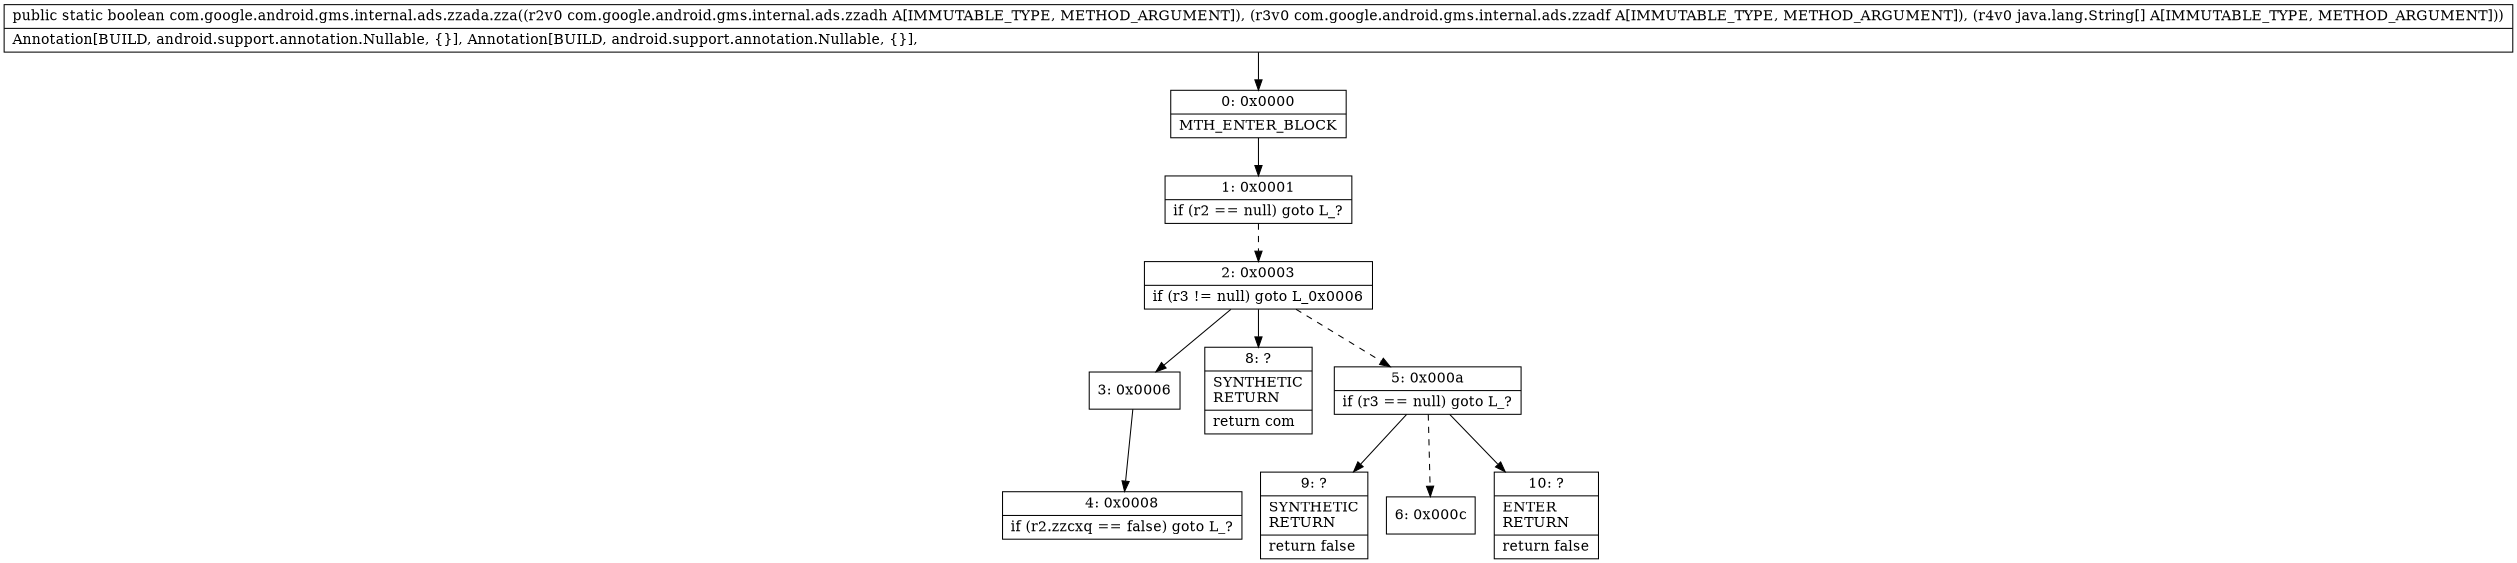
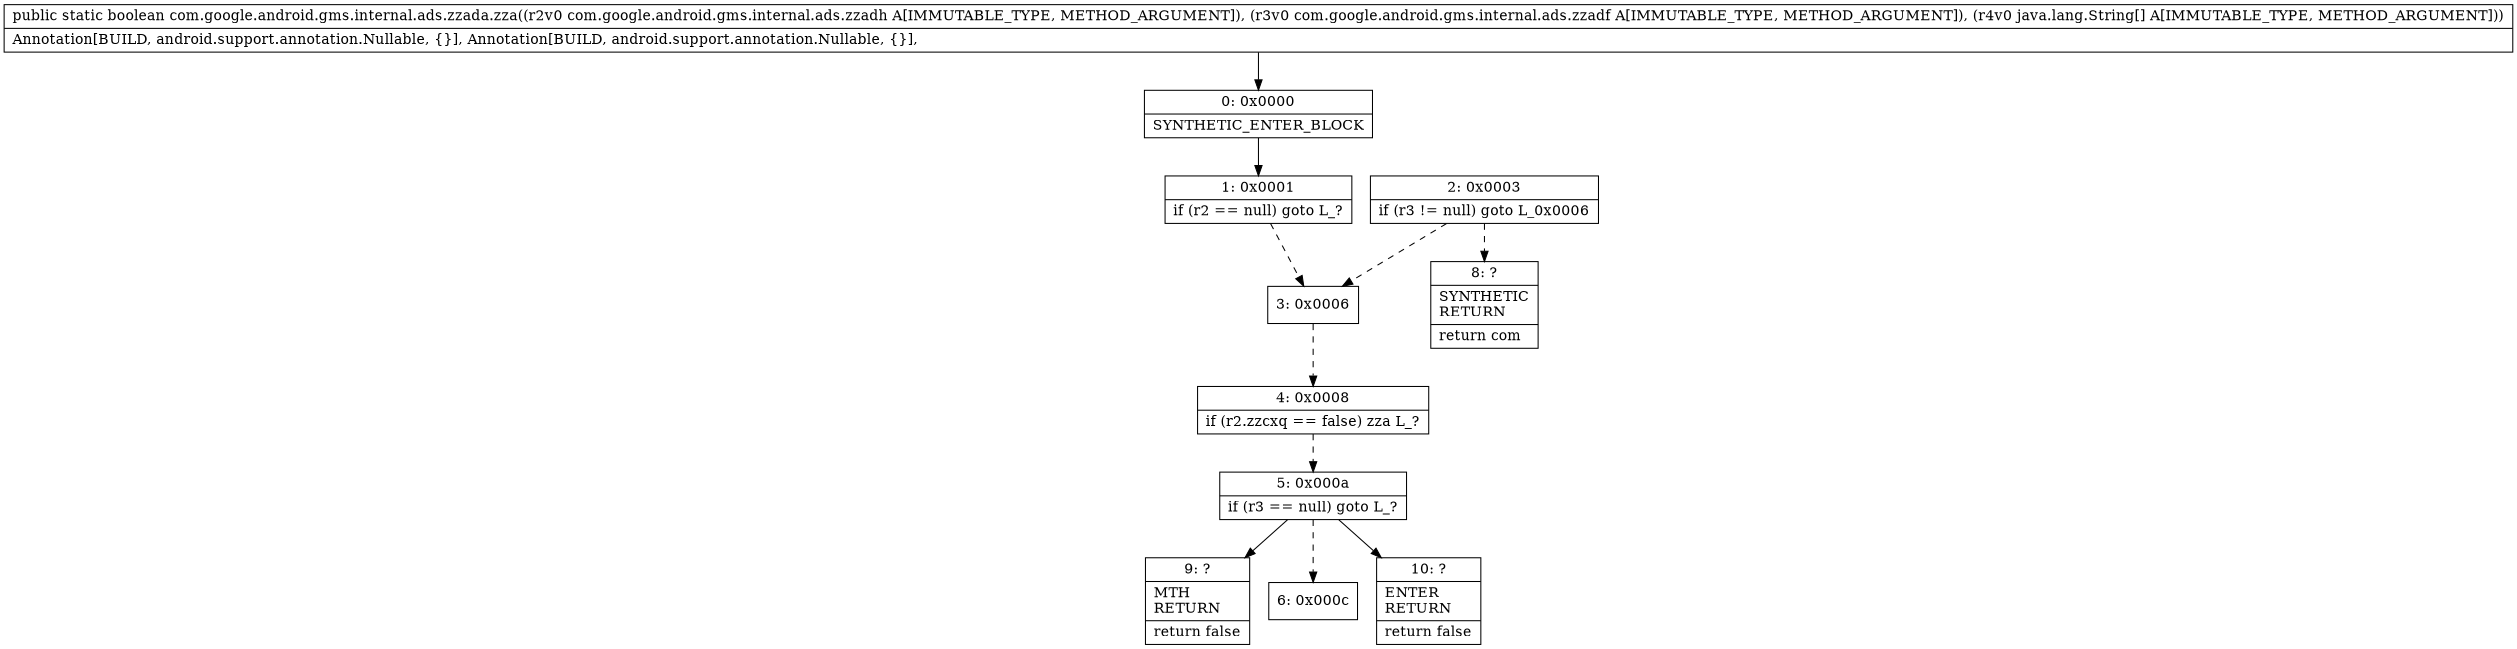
(1258, 125) -> (1258, 125)
(1258, 237) -> (1285, 250)
(1258, 323) -> (1484, 237)
(1339, 335) -> (1313, 448)
(1197, 337) -> (1399, 252)
(1129, 445) -> (1313, 350)
(1314, 507) -> (1172, 593)
(1122, 527) -> (1313, 422)
